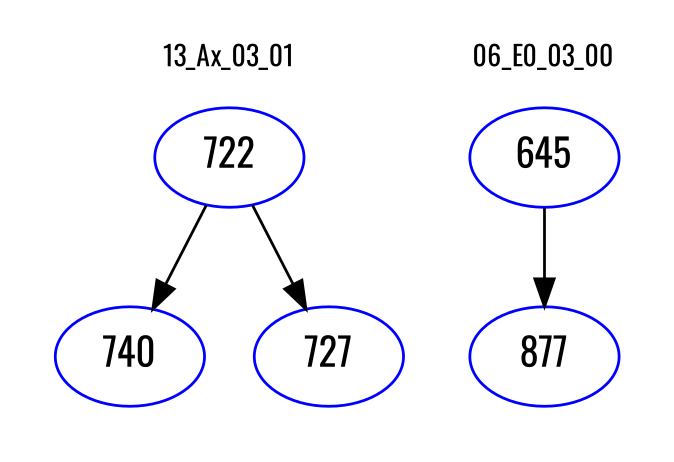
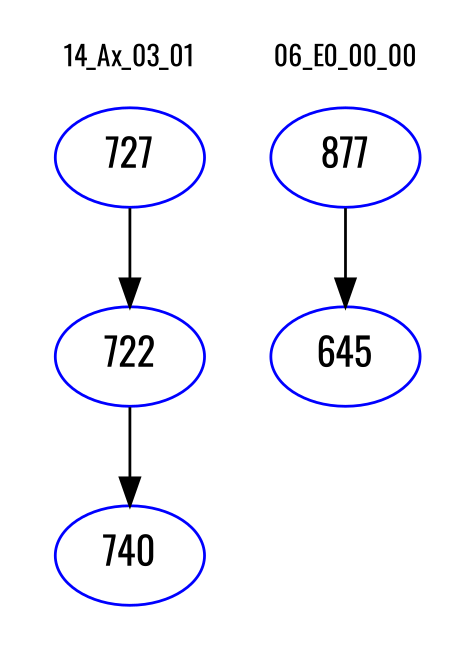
(229, 59) -> (130, 59)
(544, 59) -> (345, 59)
(544, 243) -> (345, 243)
(273, 245) -> (130, 243)
